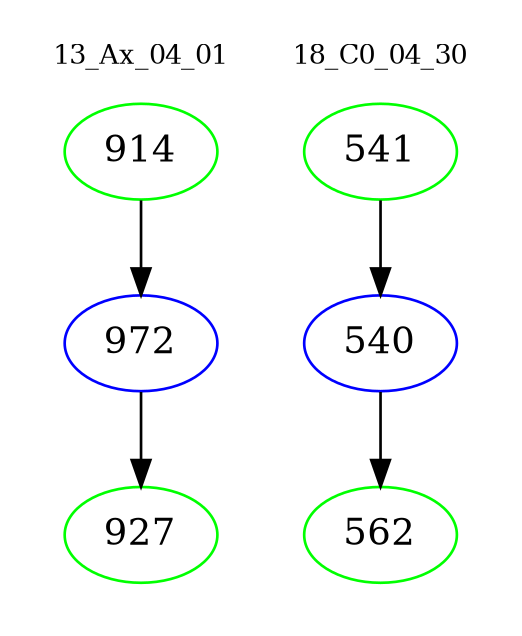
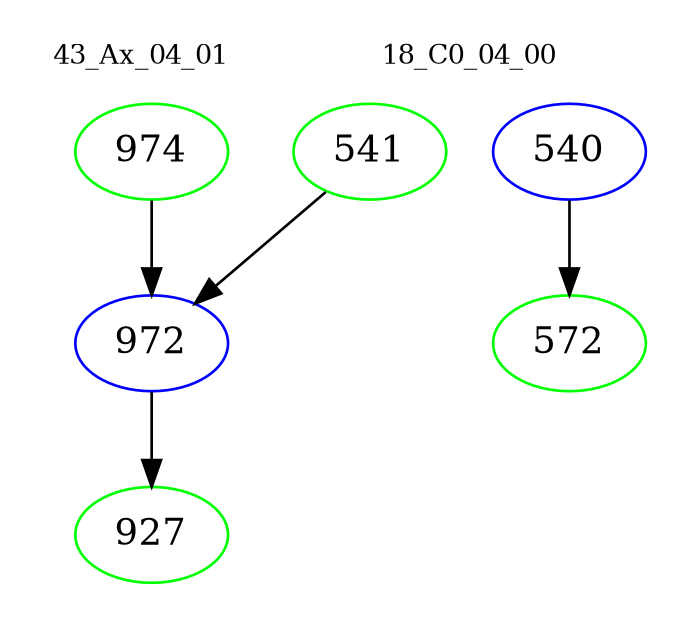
(141, 57) -> (141, 57)
(381, 57) -> (470, 57)
(141, 152) -> (152, 152)
(381, 234) -> (290, 223)
(381, 535) -> (569, 343)
